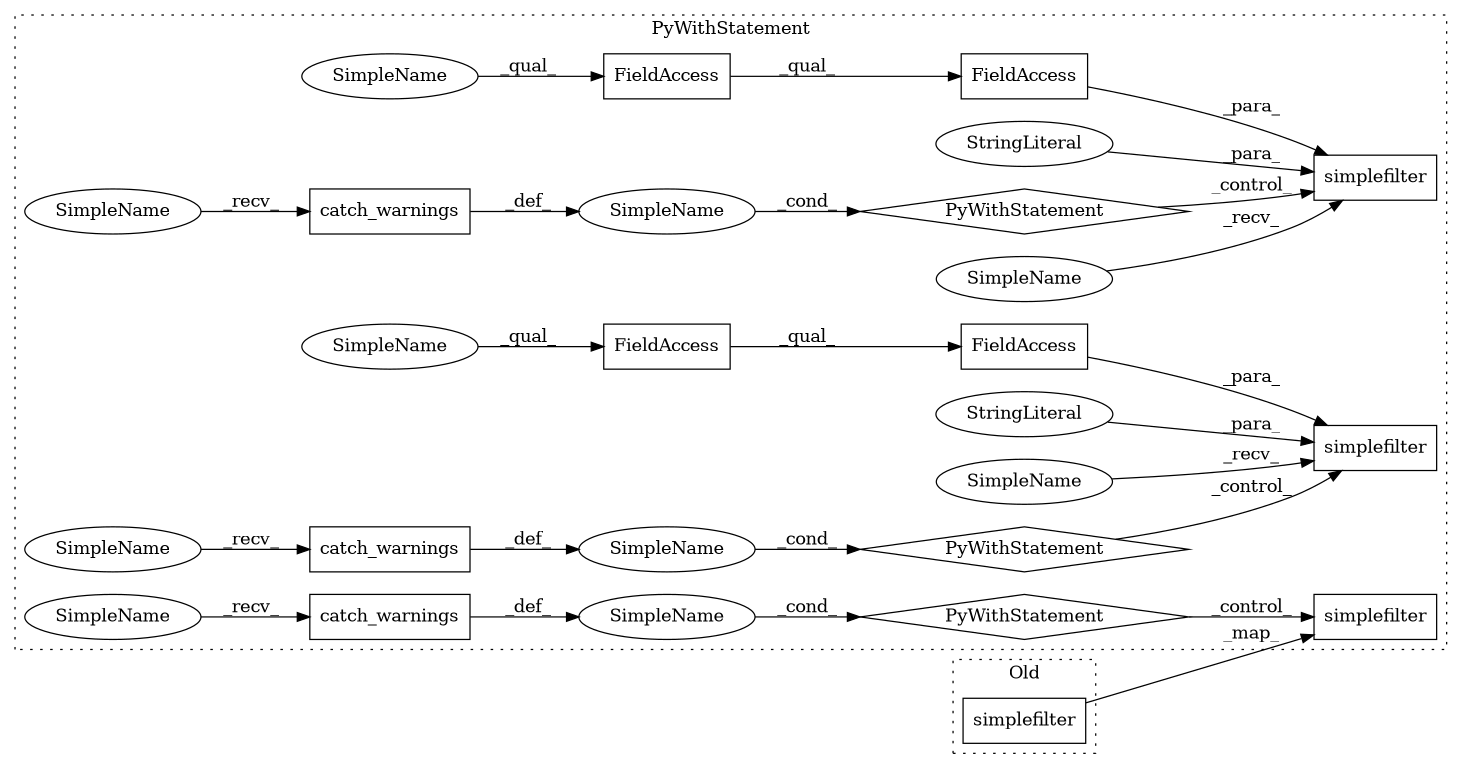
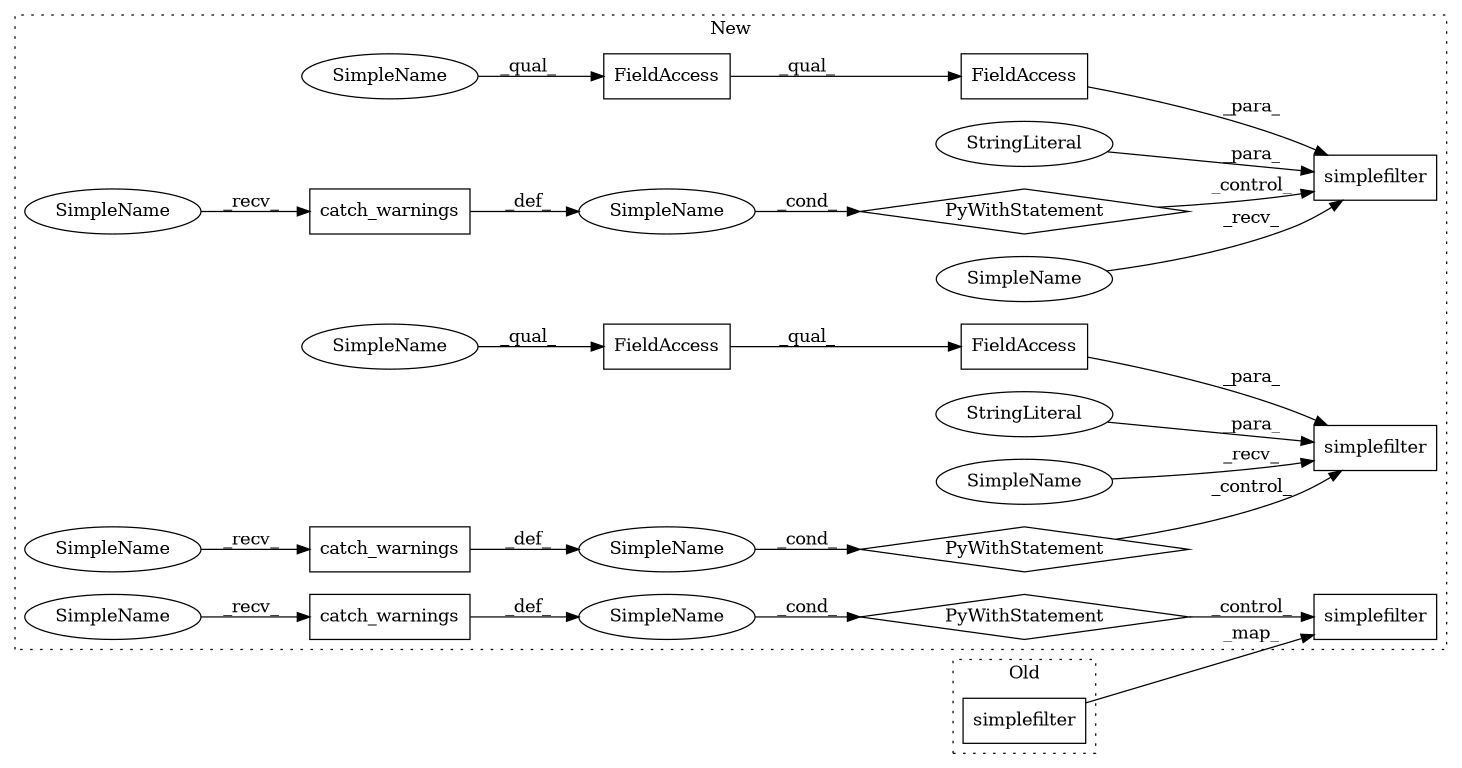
(731, 29) -> (731, 29)
